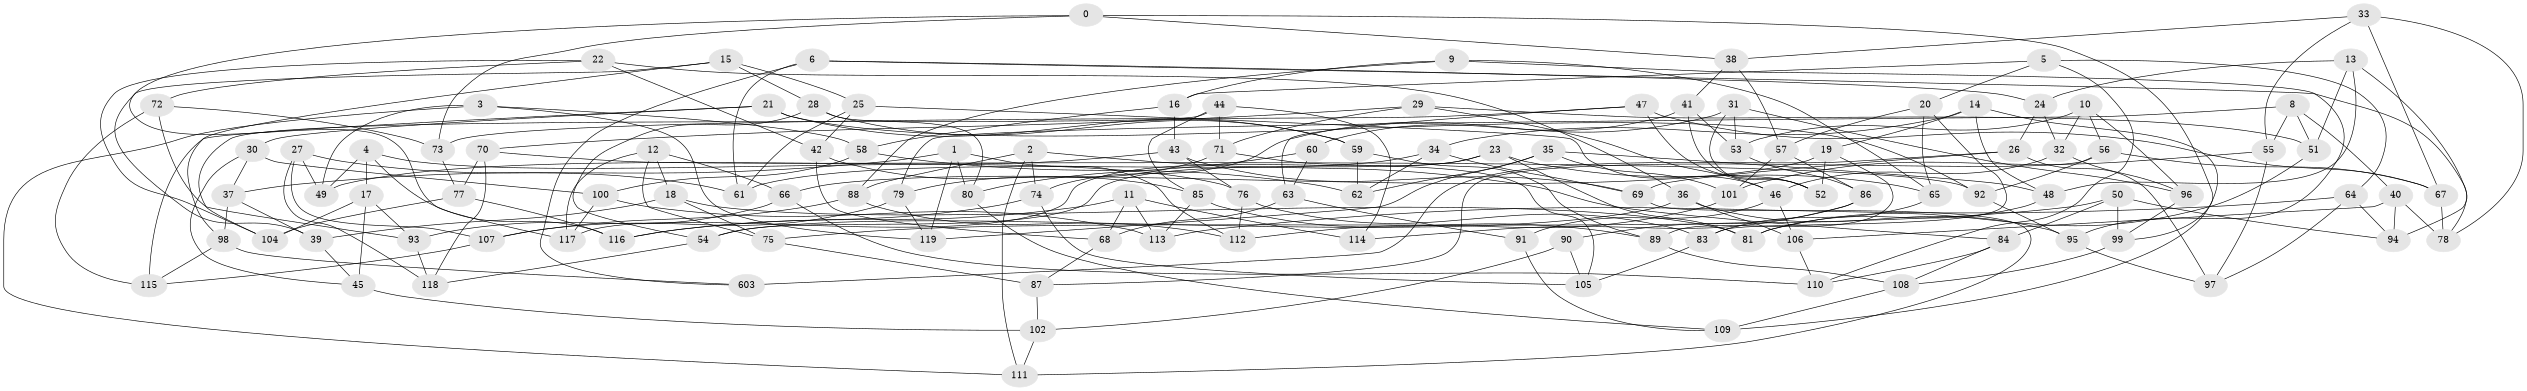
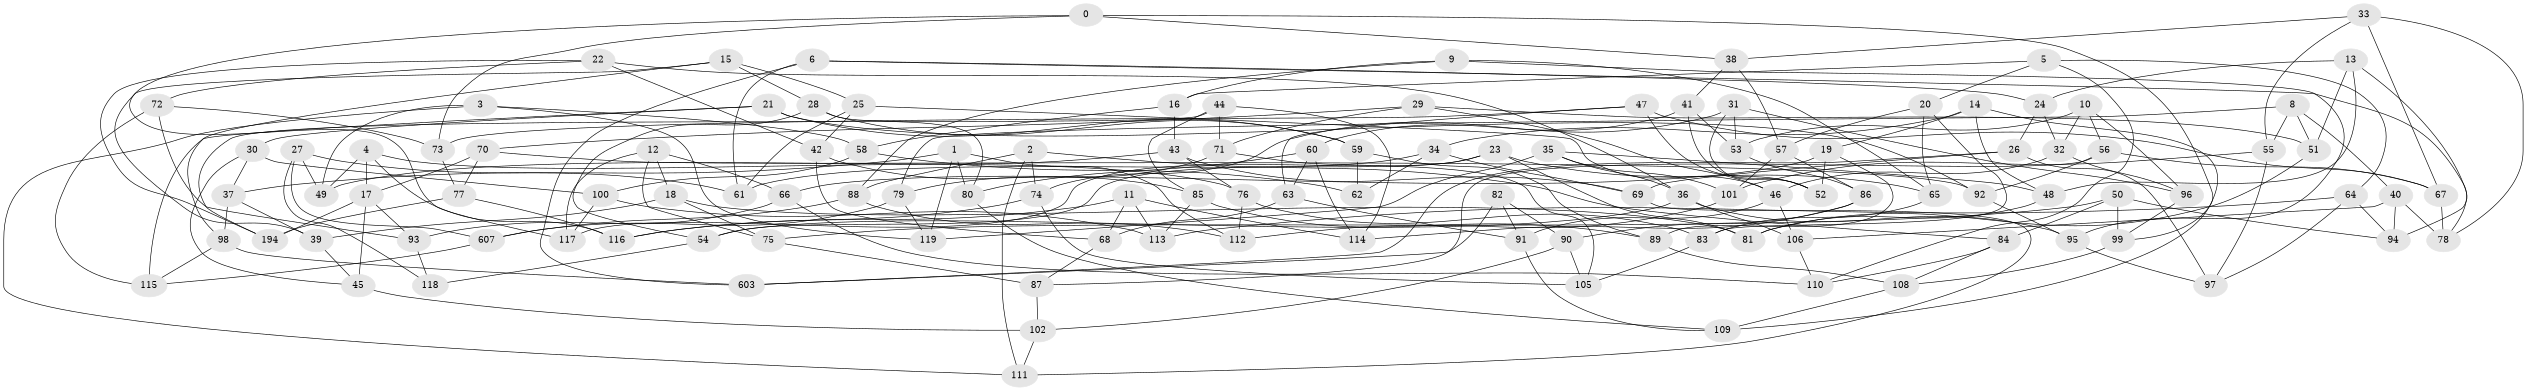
(1454, 175) -> (1616, 172)
none -> (1498, 195)
none -> (1330, 197)
(477, 215) -> (408, 181)
(270, 241) -> (270, 241)
(487, 241) -> (487, 241)
